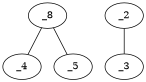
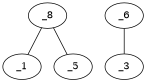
(124, 16) -> (124, 16)
(22, 67) -> (22, 67)
